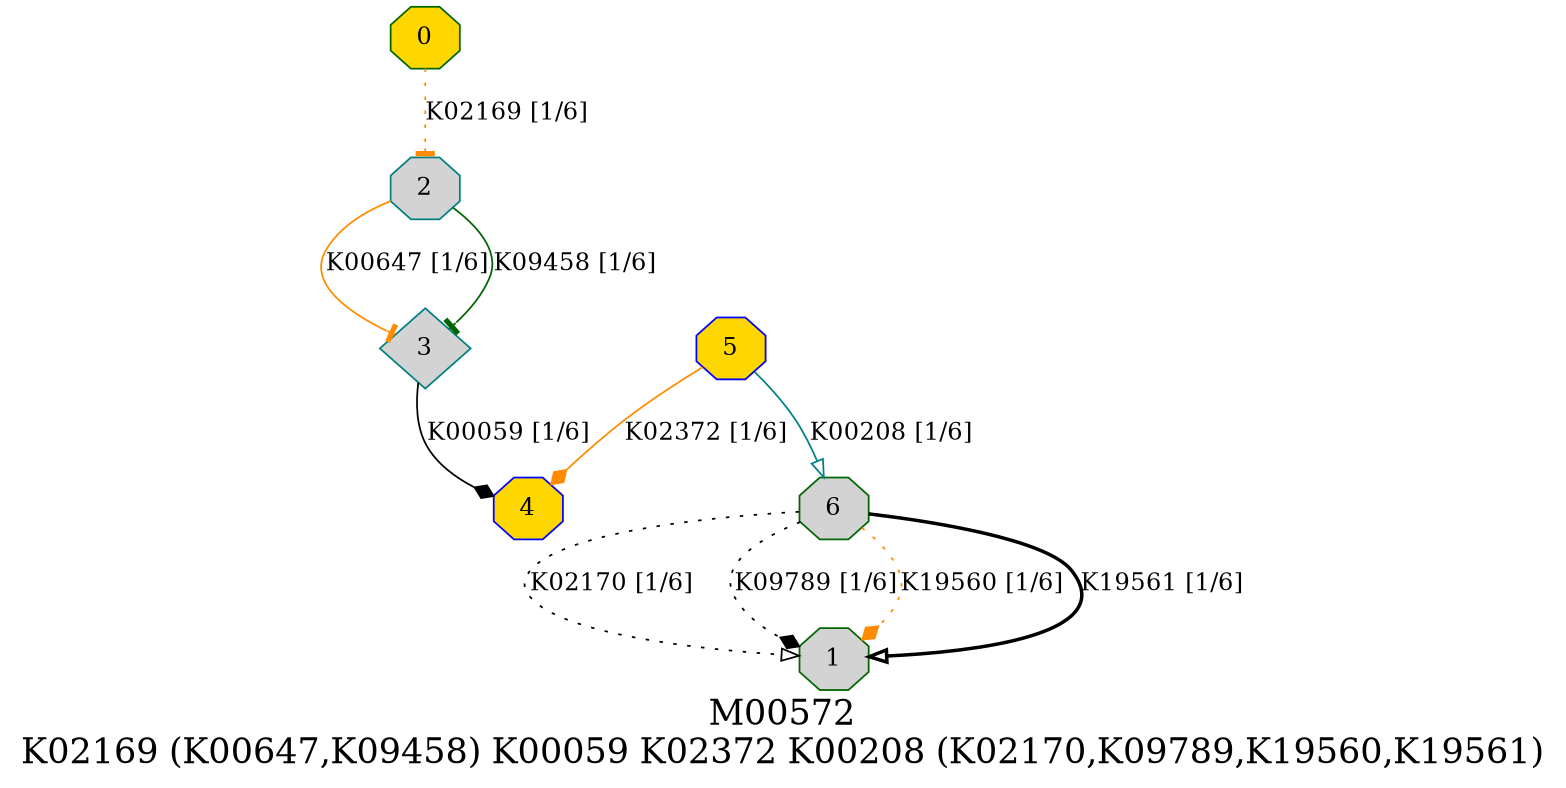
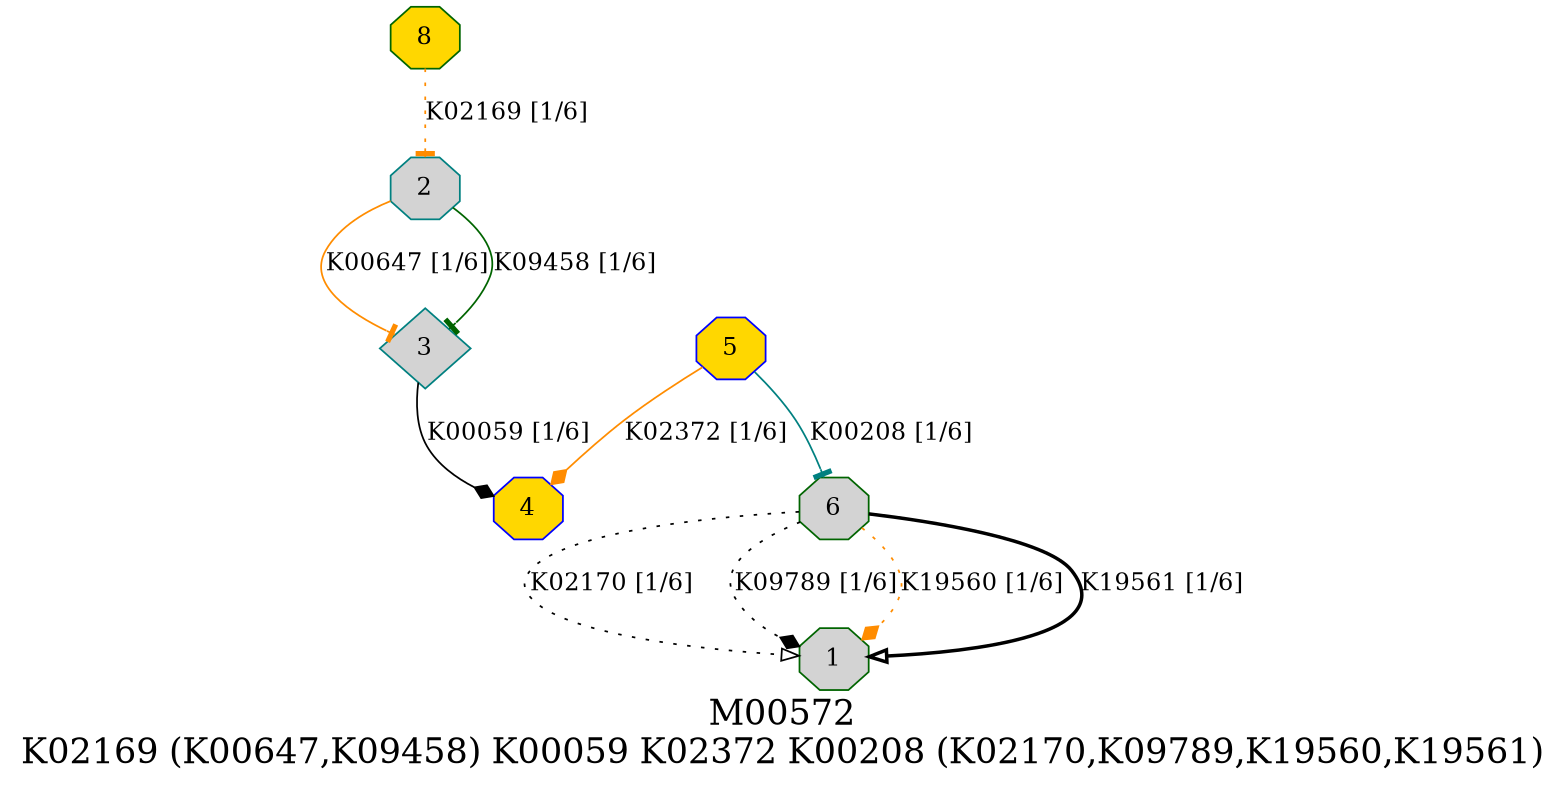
(425, 38) -> (425, 38)
(791, 413) -> (793, 417)
